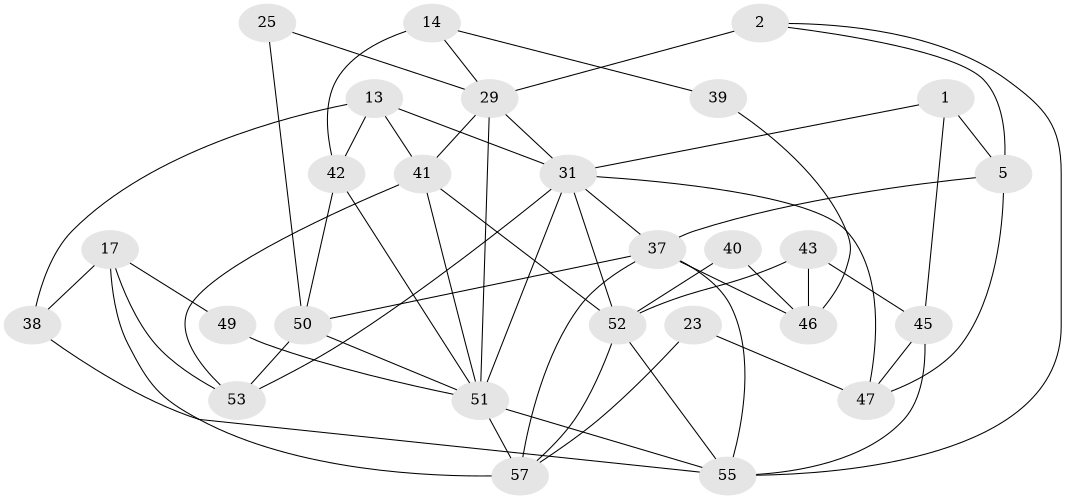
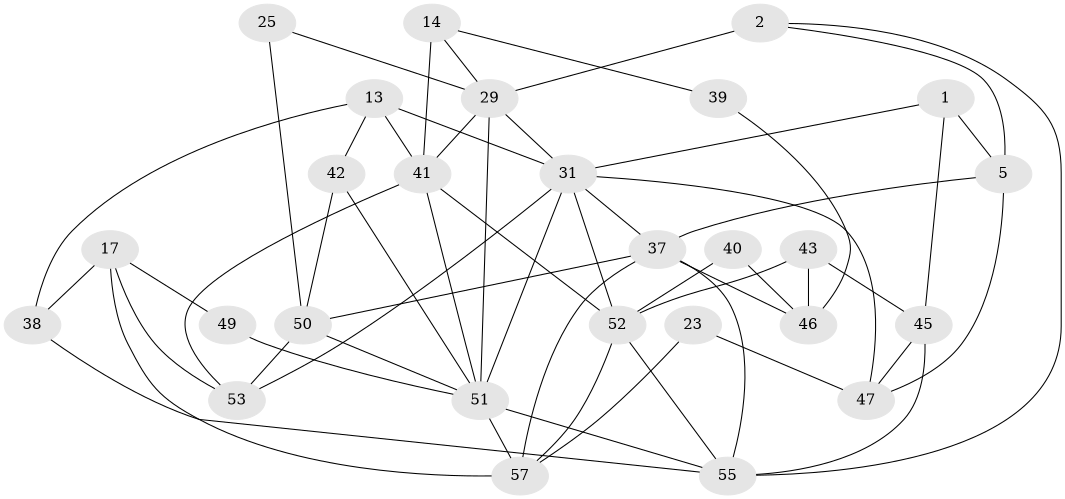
(339, 76) -> (427, 99)
